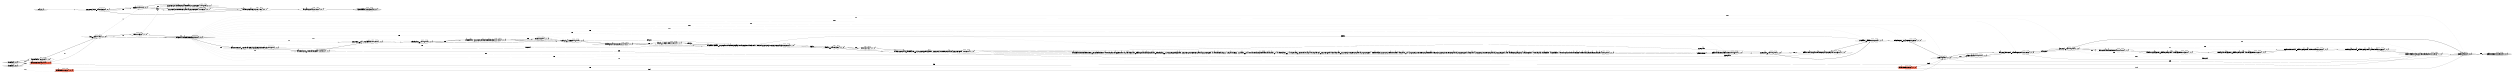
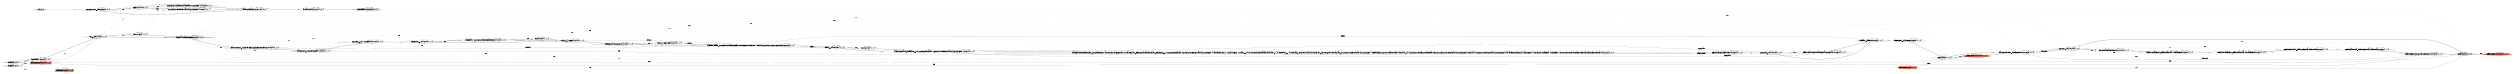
(2497, 54) -> (2497, 54)
(1977, 56) -> (1977, 56)
(1010, 71) -> (996, 62)
